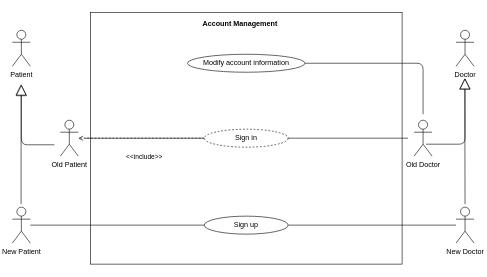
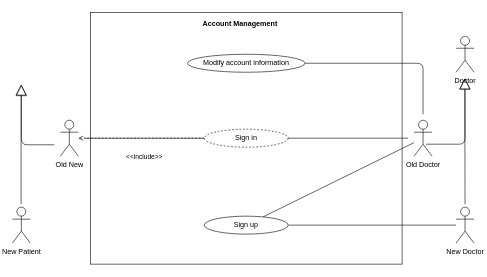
(21, 48) -> none
(465, 48) -> (465, 54)
(70, 165) -> (70, 165)
(117, 225) -> (339, 180)
